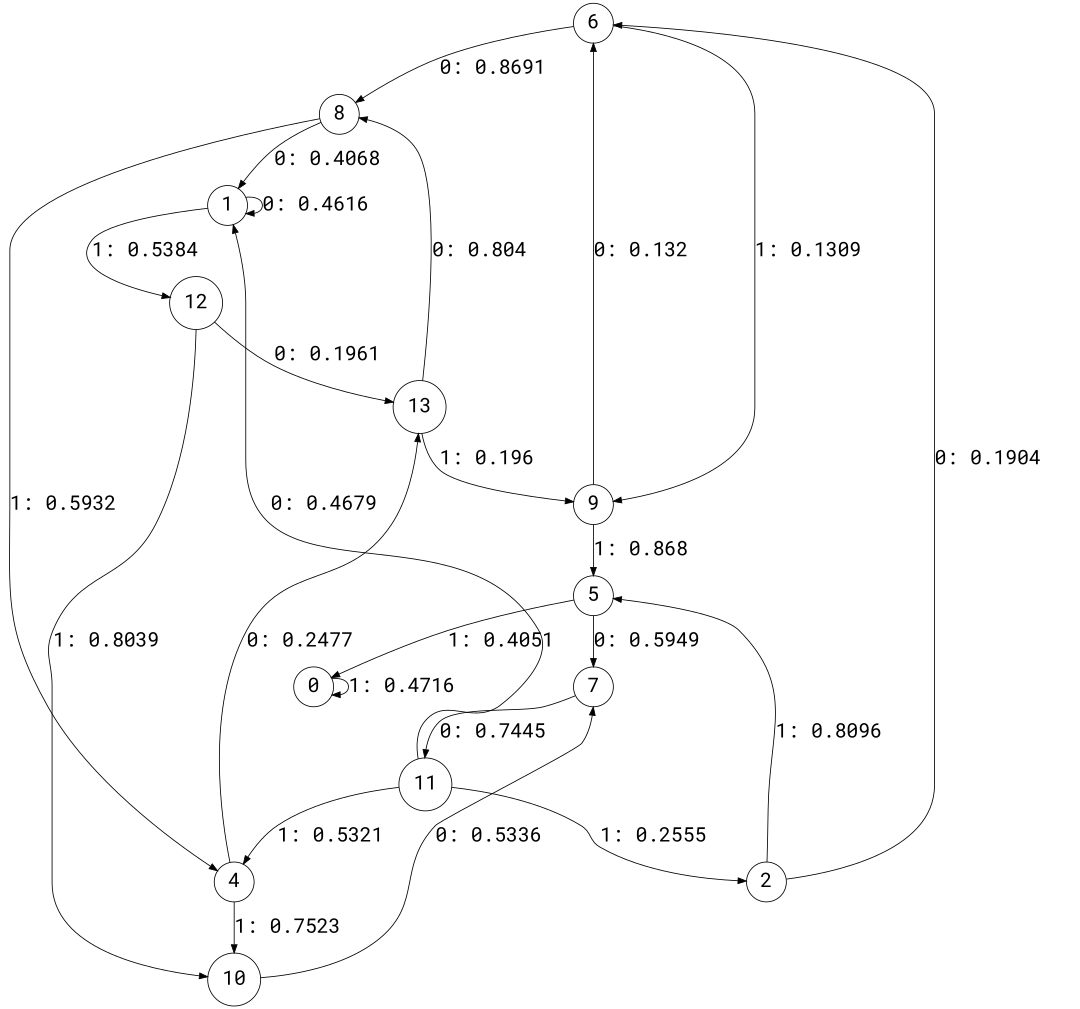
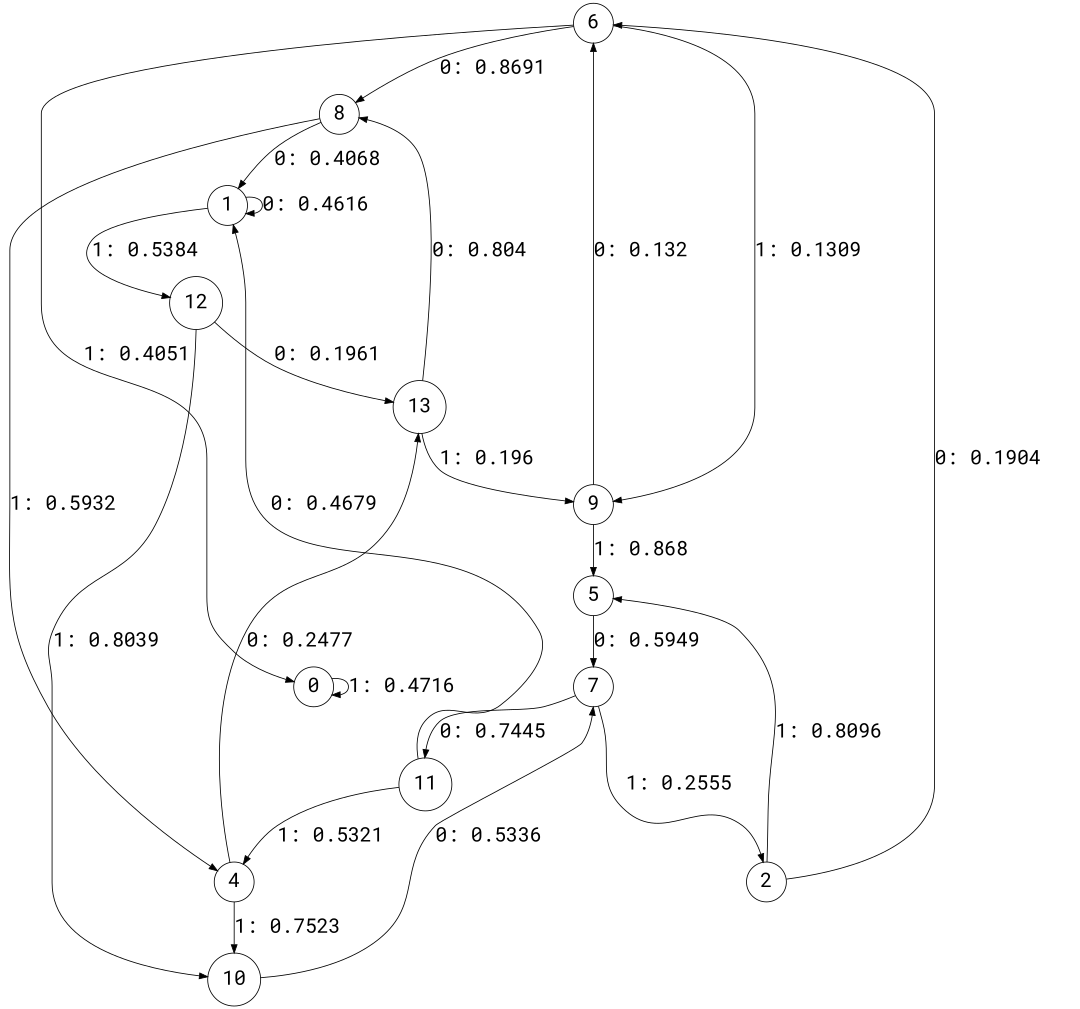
(454, 629) -> (41, 189)
(592, 840) -> (646, 821)
